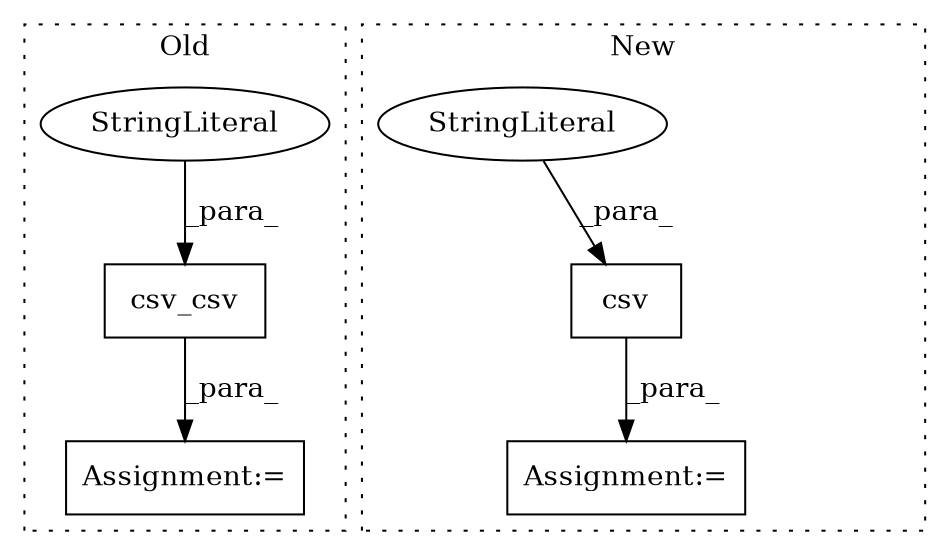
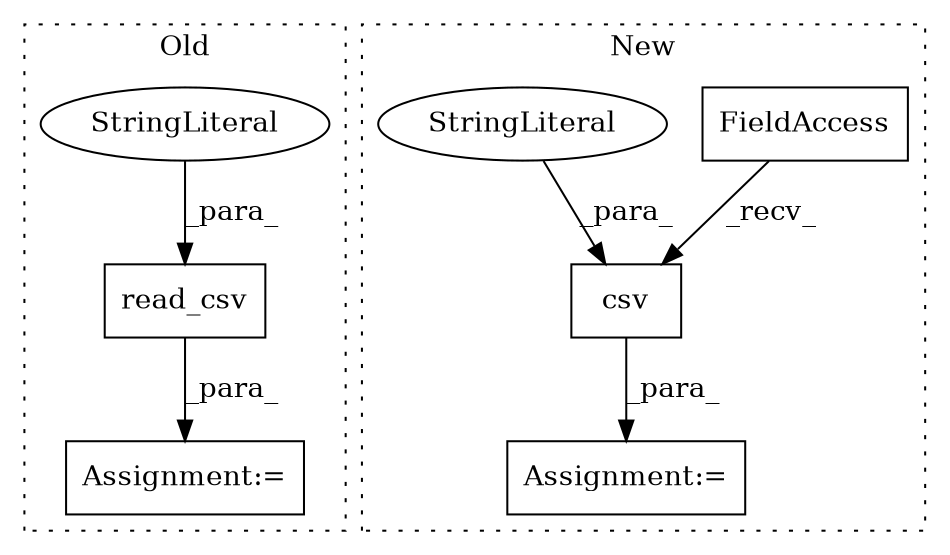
none -> (805, 124)
(185, 301) -> (185, 301)
